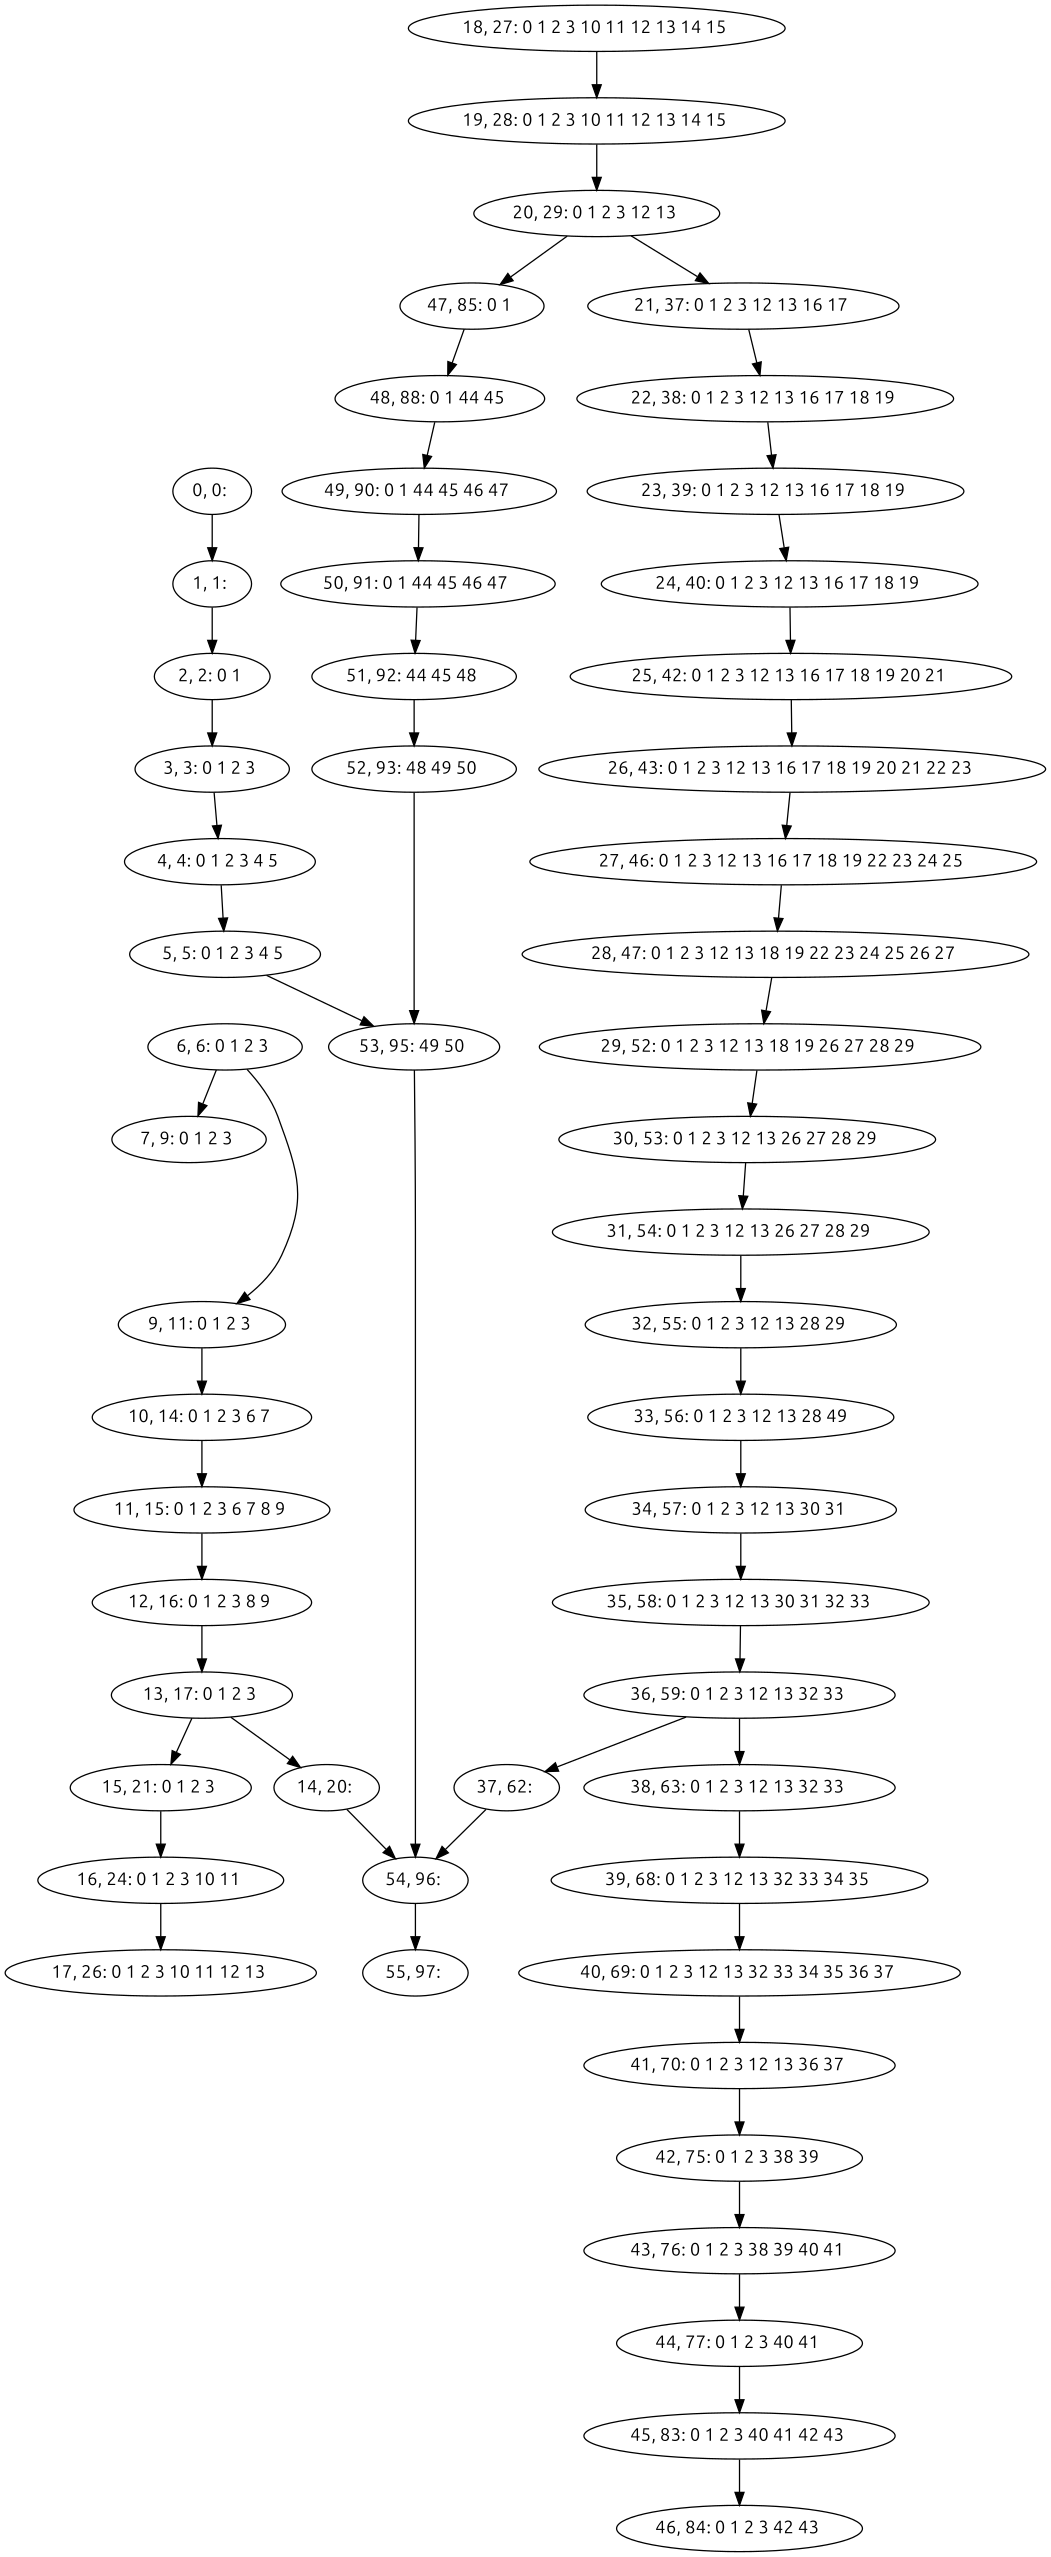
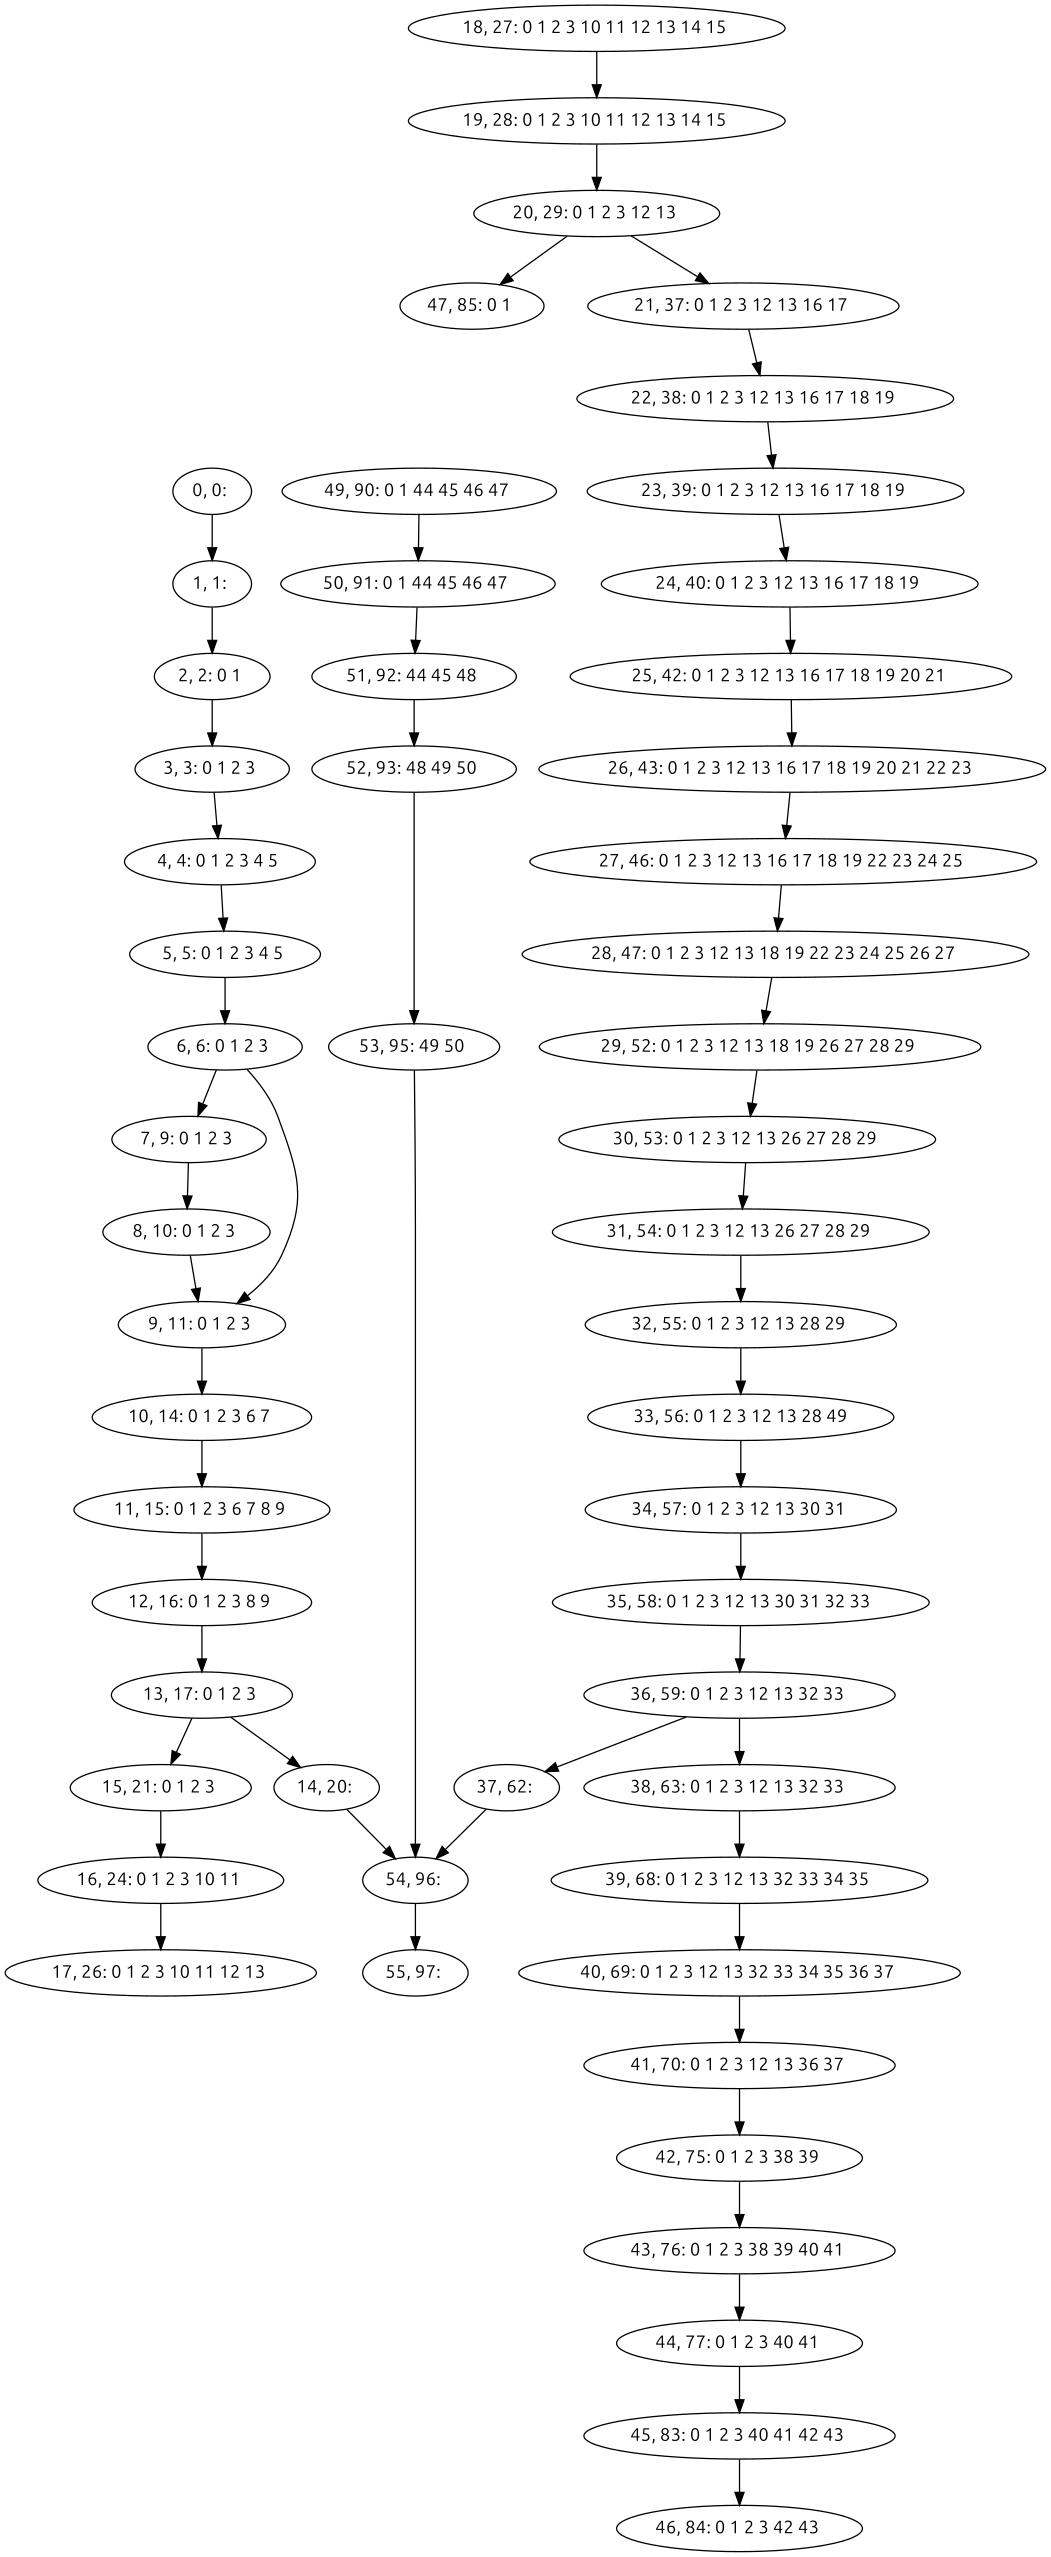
(440, 399) -> none
(314, 998) -> (225, 994)
none -> (186, 1232)
